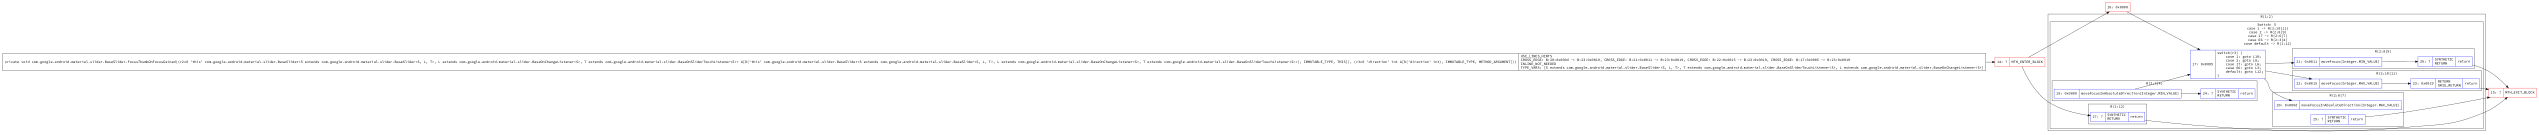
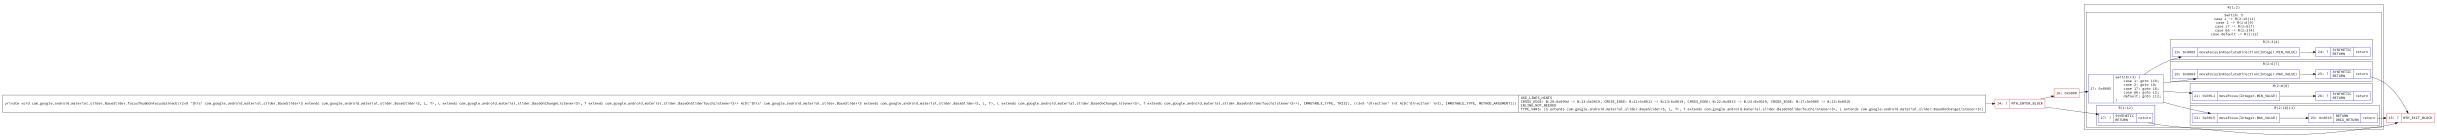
(2491, 73) -> none
none -> (2306, 74)
(2160, 82) -> (2161, 64)
